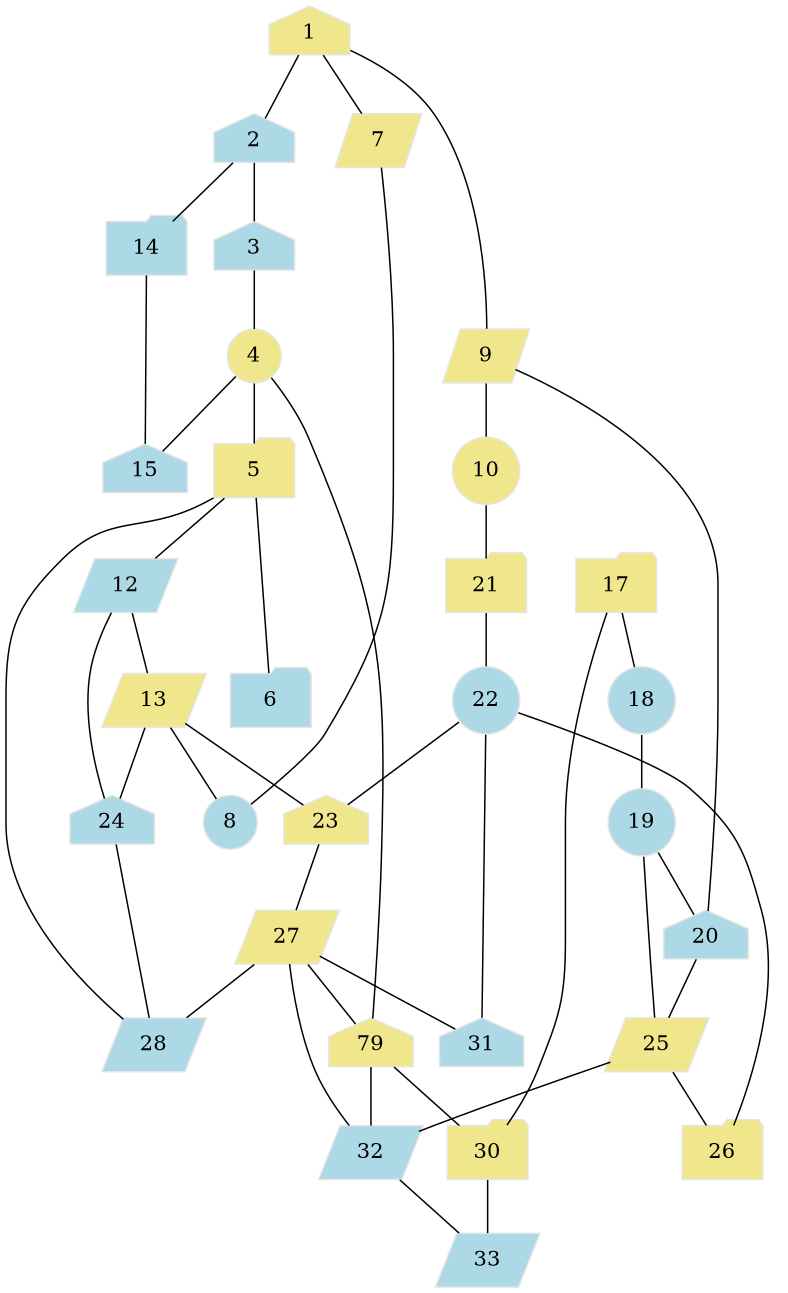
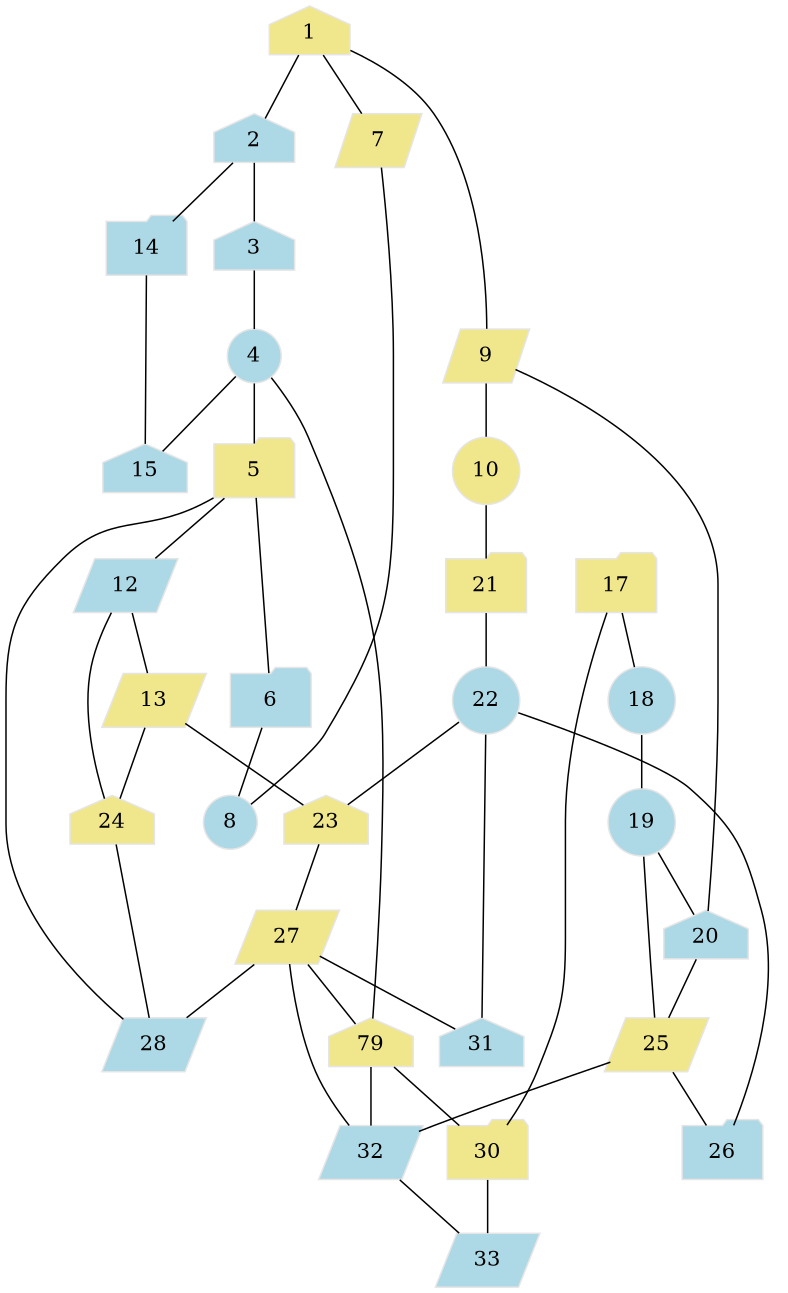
(254, 356) -> (254, 356)
(194, 763) -> (252, 757)
(112, 822) -> (112, 822)
(722, 1153) -> (722, 1153)
